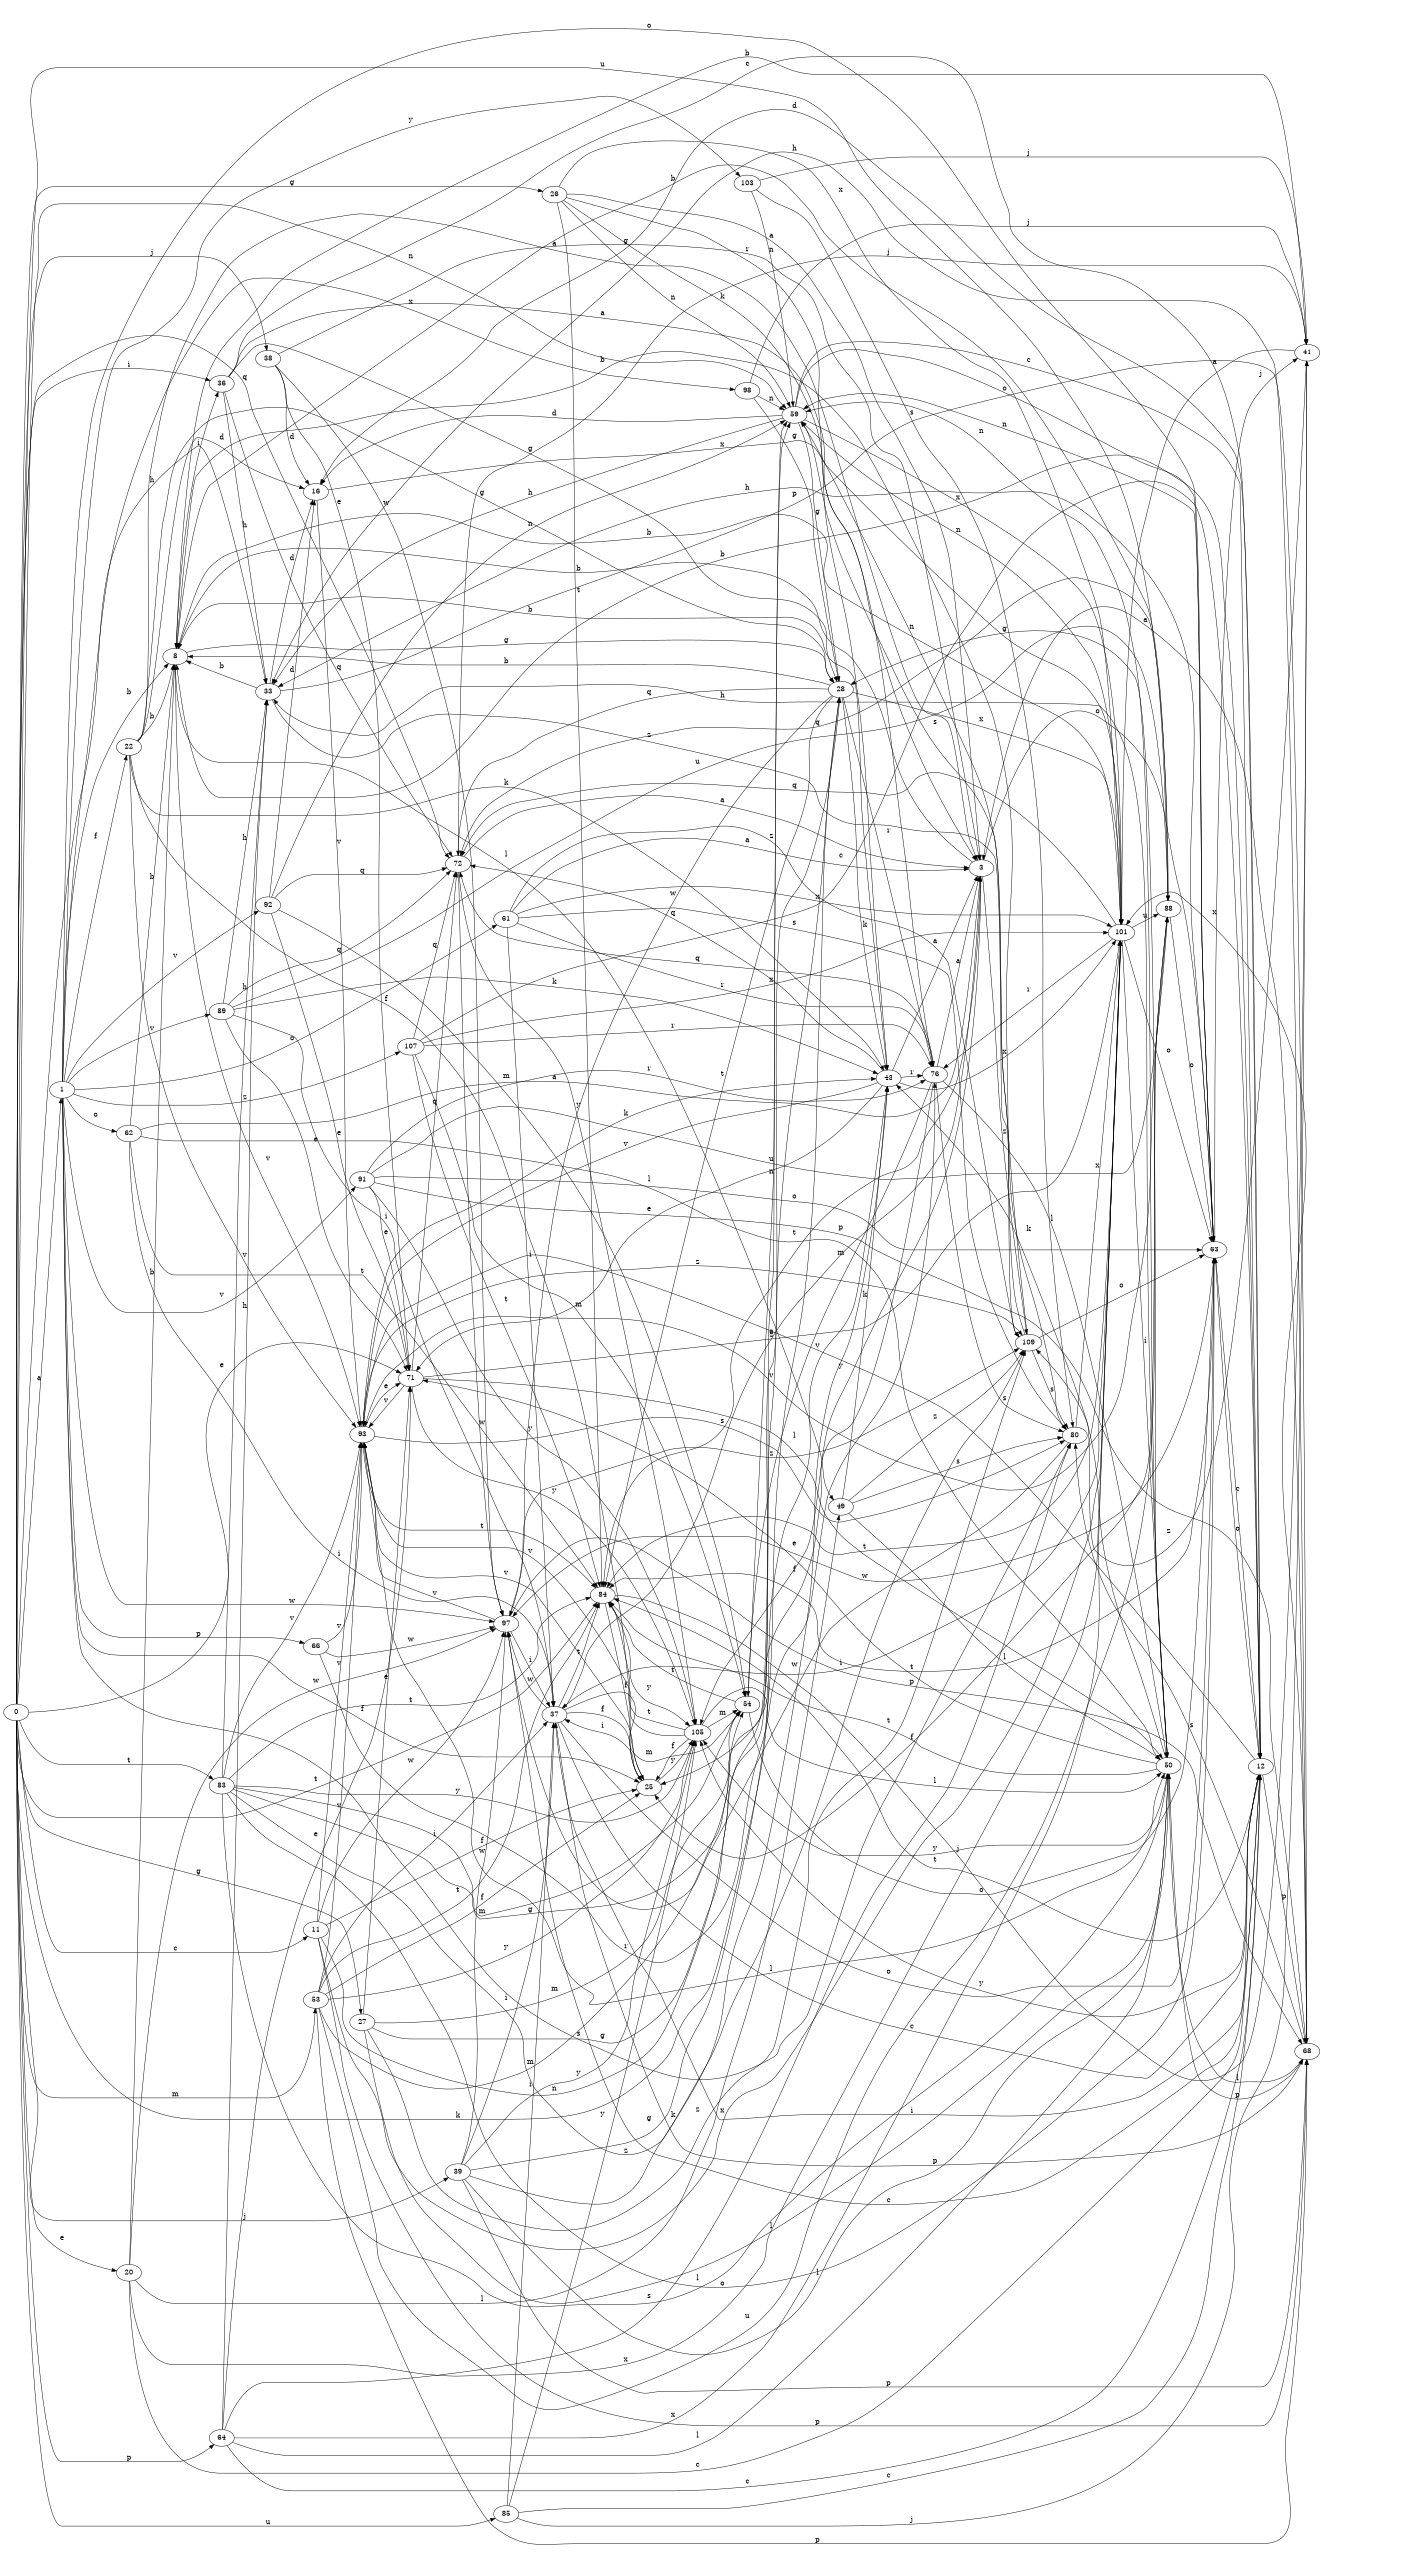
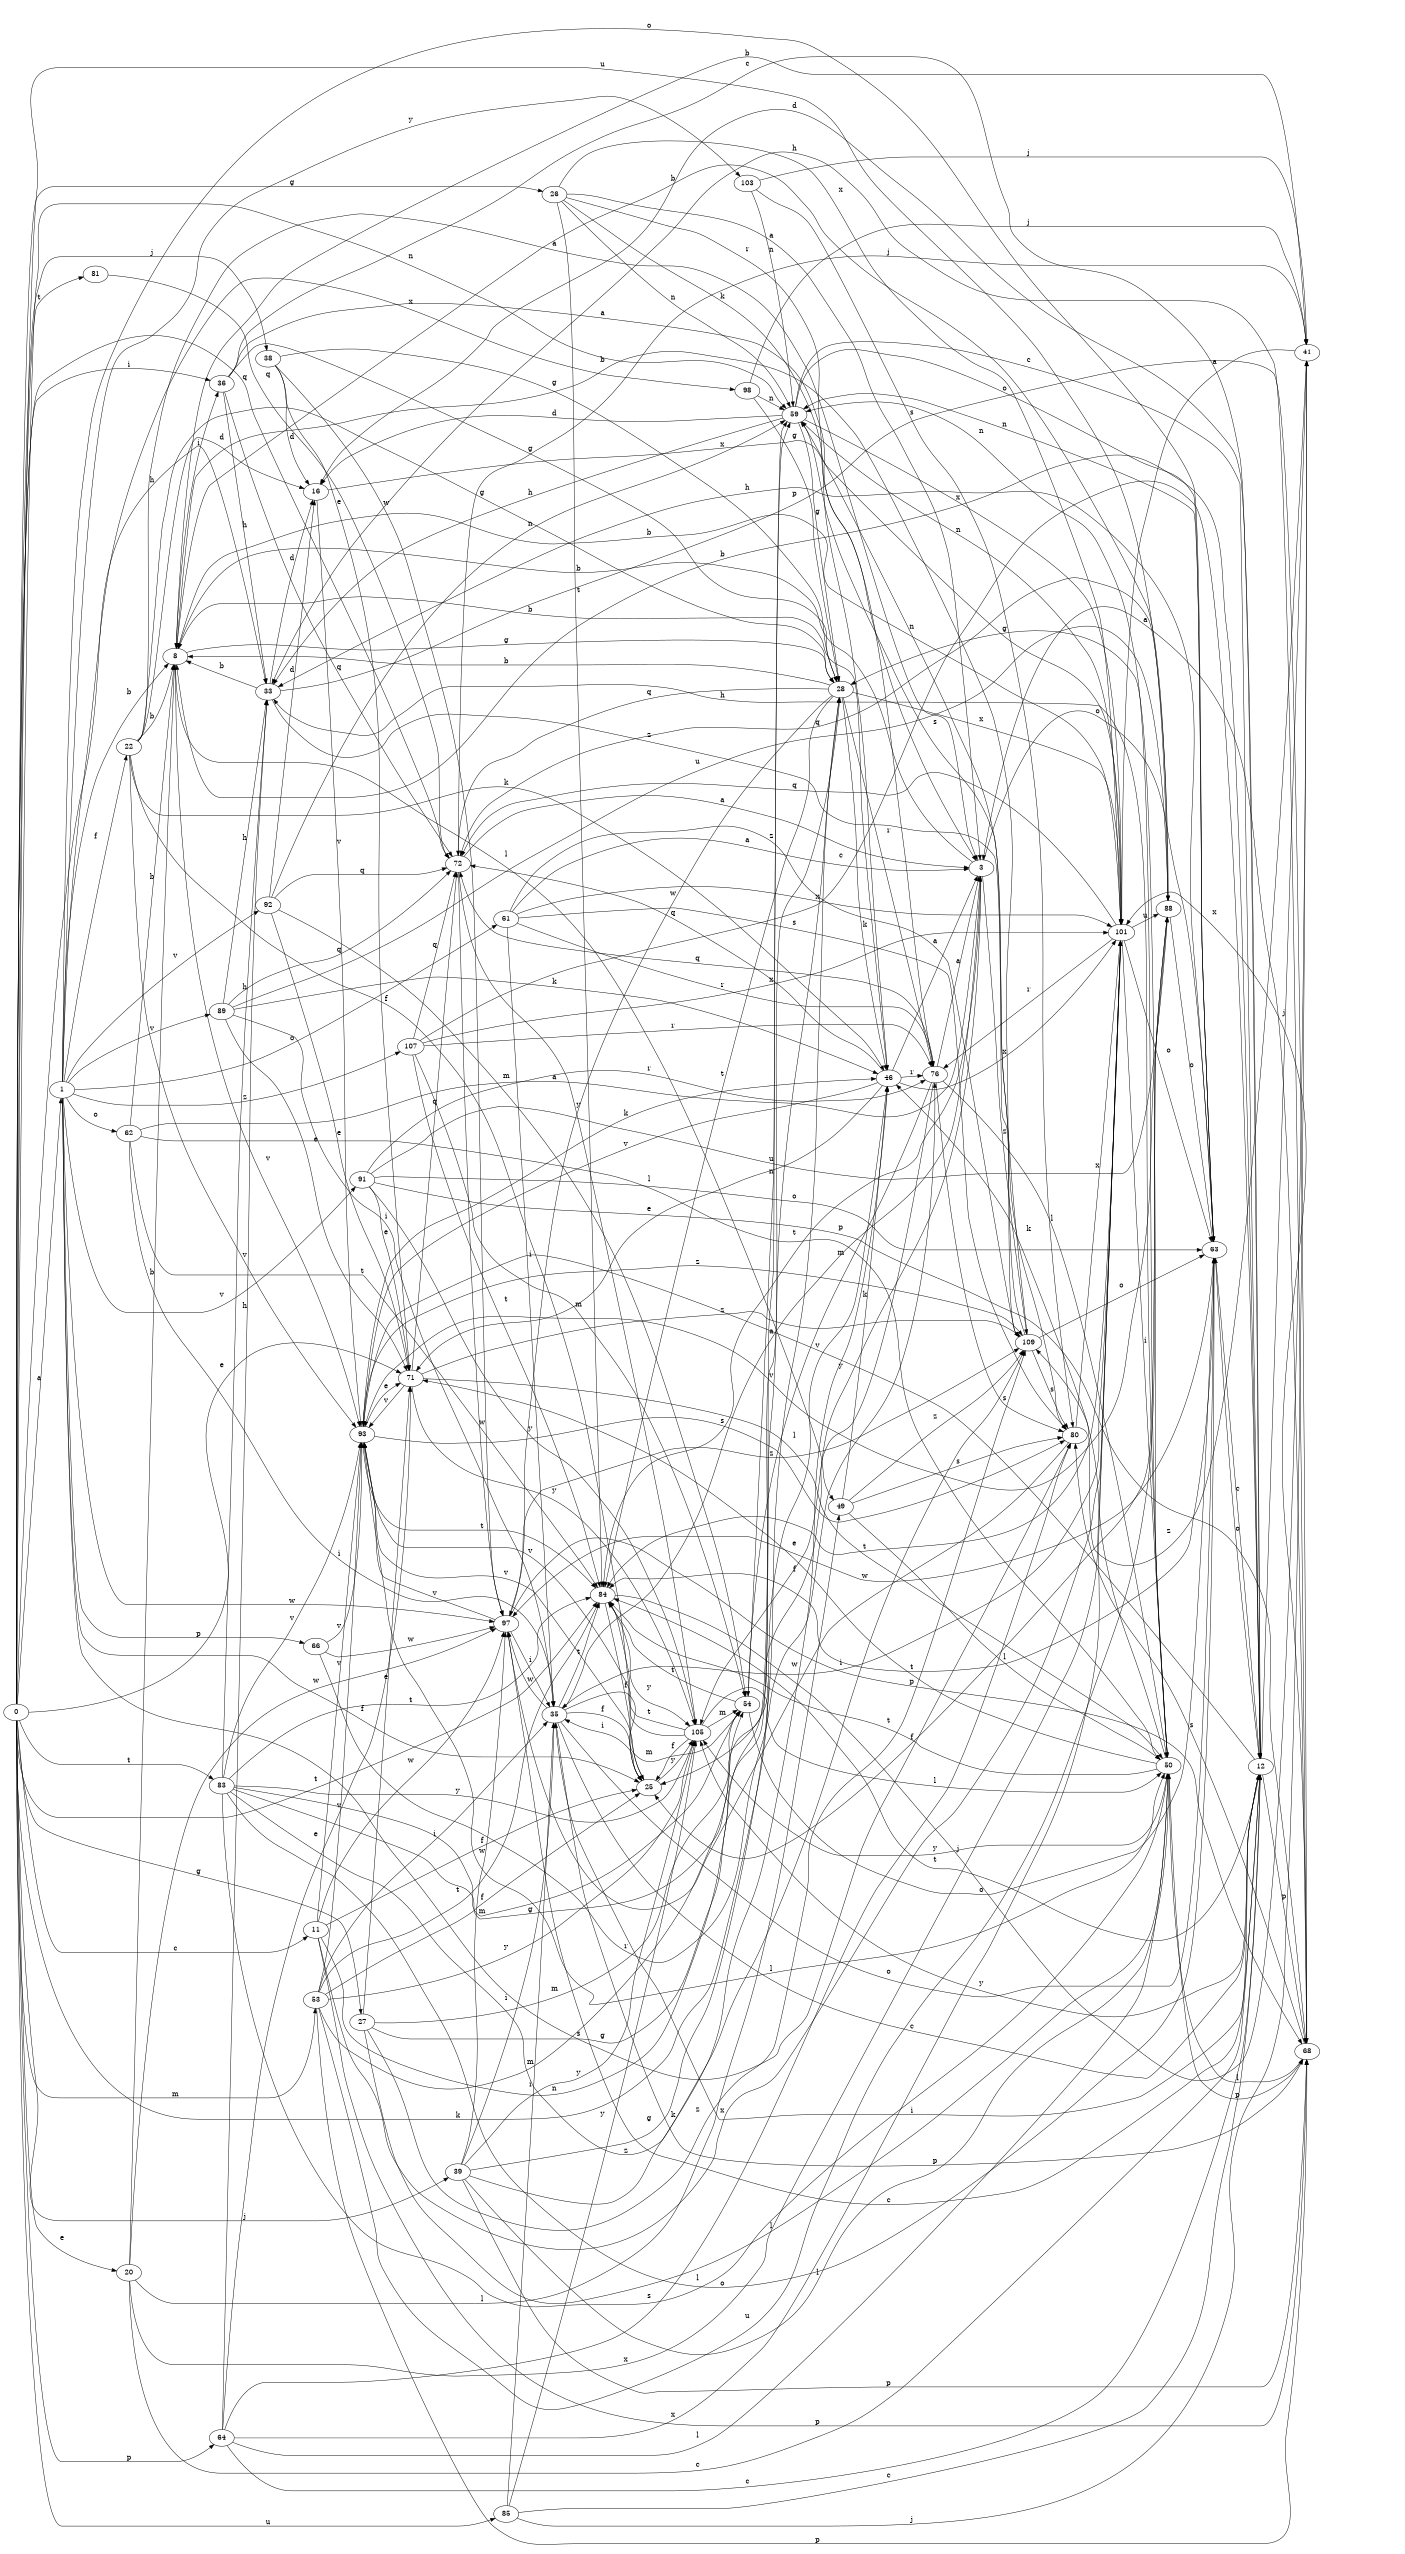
none -> (96, 274)
(817, 308) -> (616, 425)
(1219, 791) -> (1282, 1132)
(889, 1078) -> (889, 1078)
(885, 1314) -> (719, 1315)
(554, 1715) -> (554, 1715)
